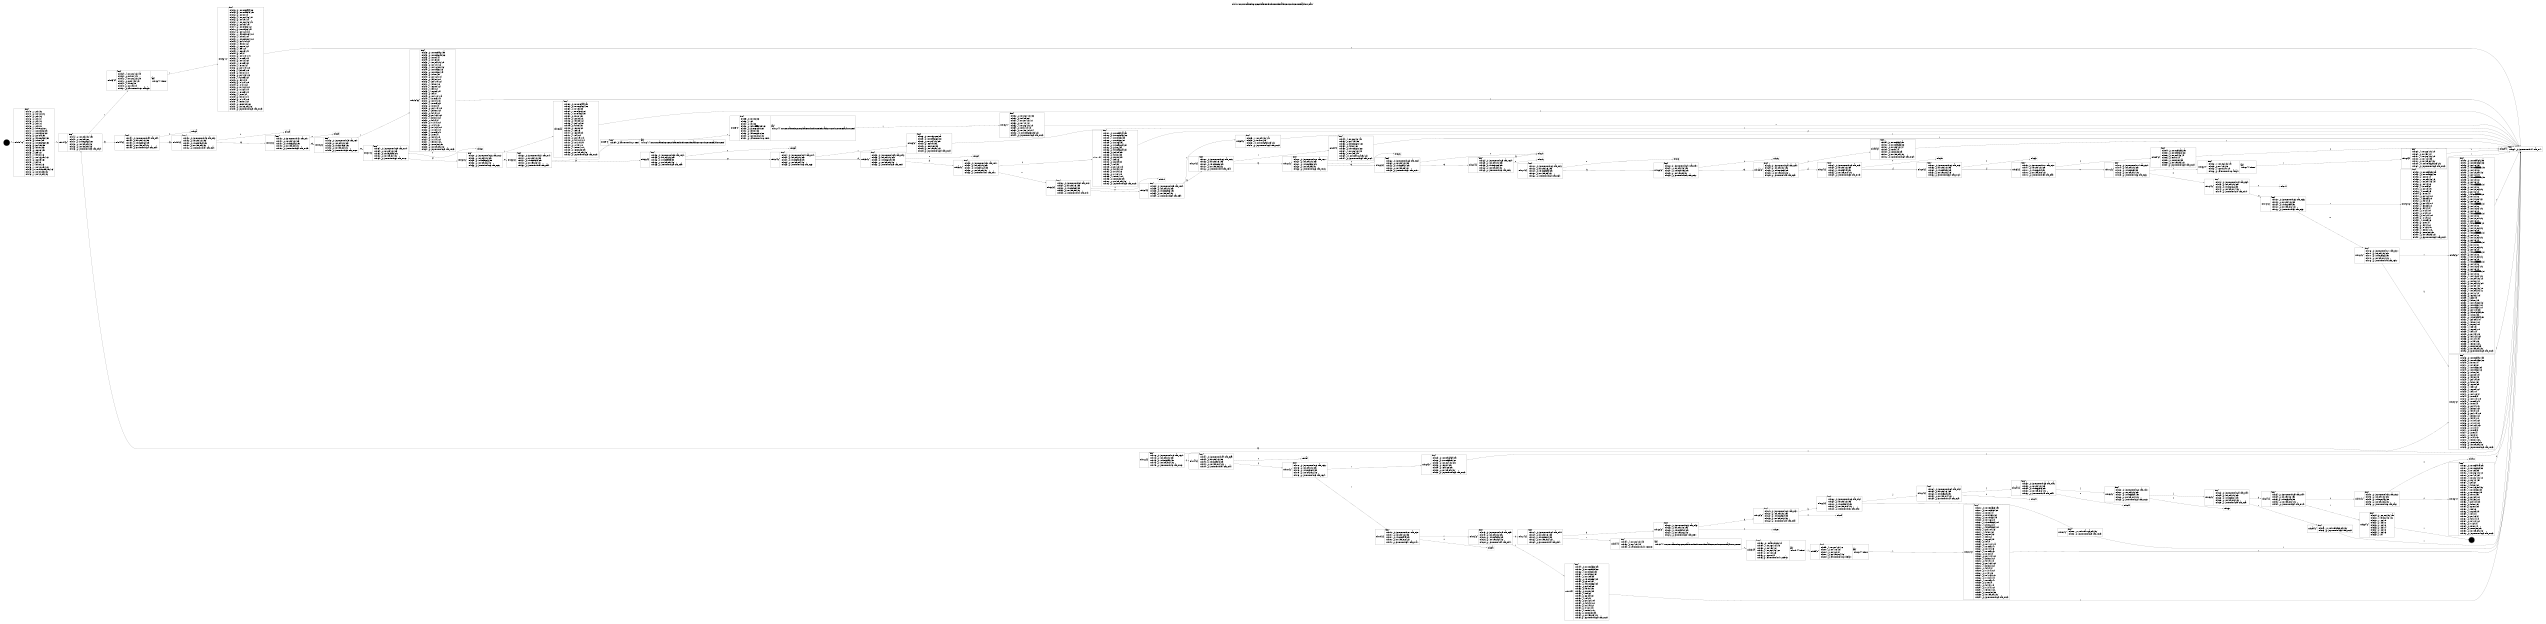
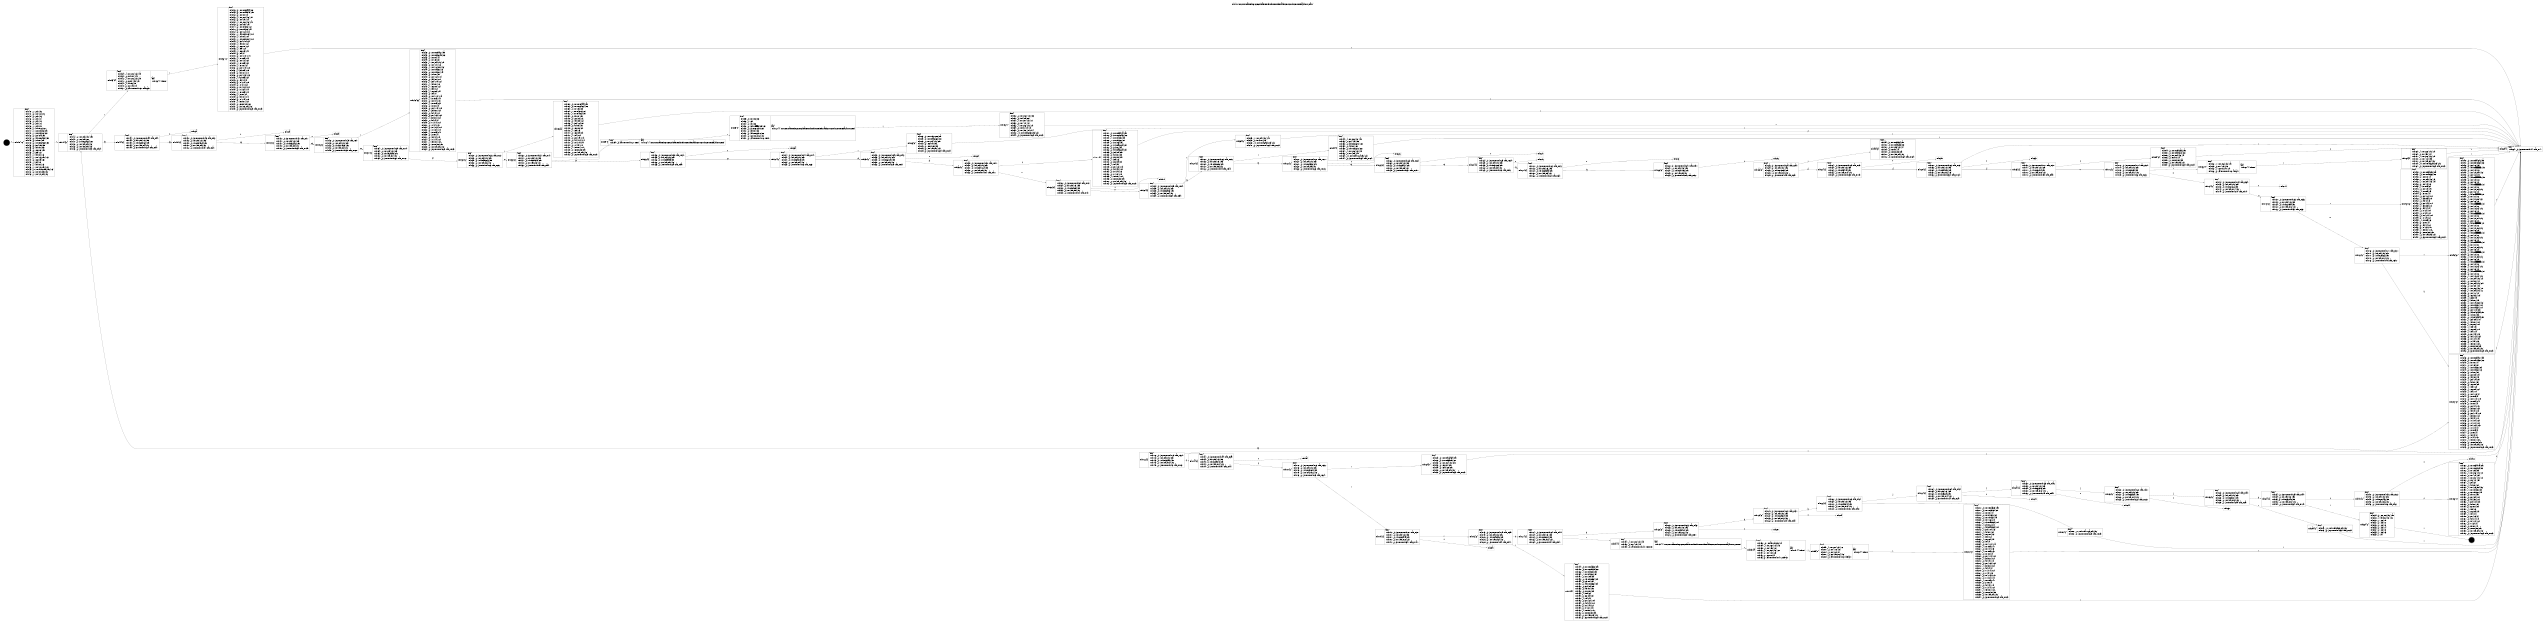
(2212, 141) -> (2228, 145)
(480, 149) -> none
(1525, 156) -> (1515, 168)
(1726, 170) -> none
